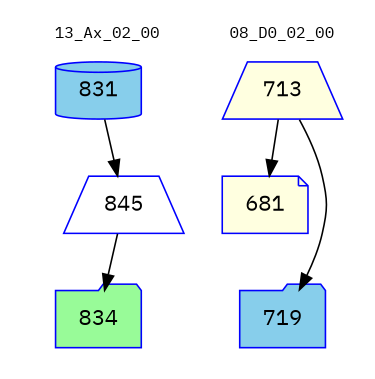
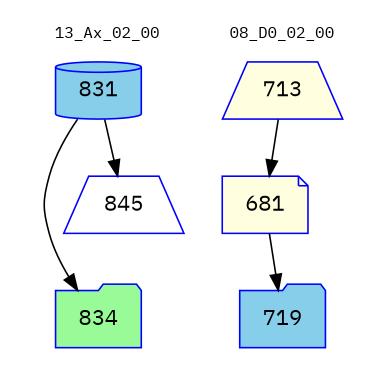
(326, 197) -> (273, 254)
(113, 254) -> (45, 197)
